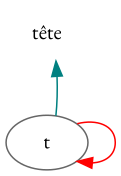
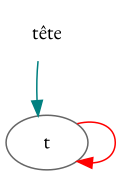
(57, 96) -> (37, 81)
